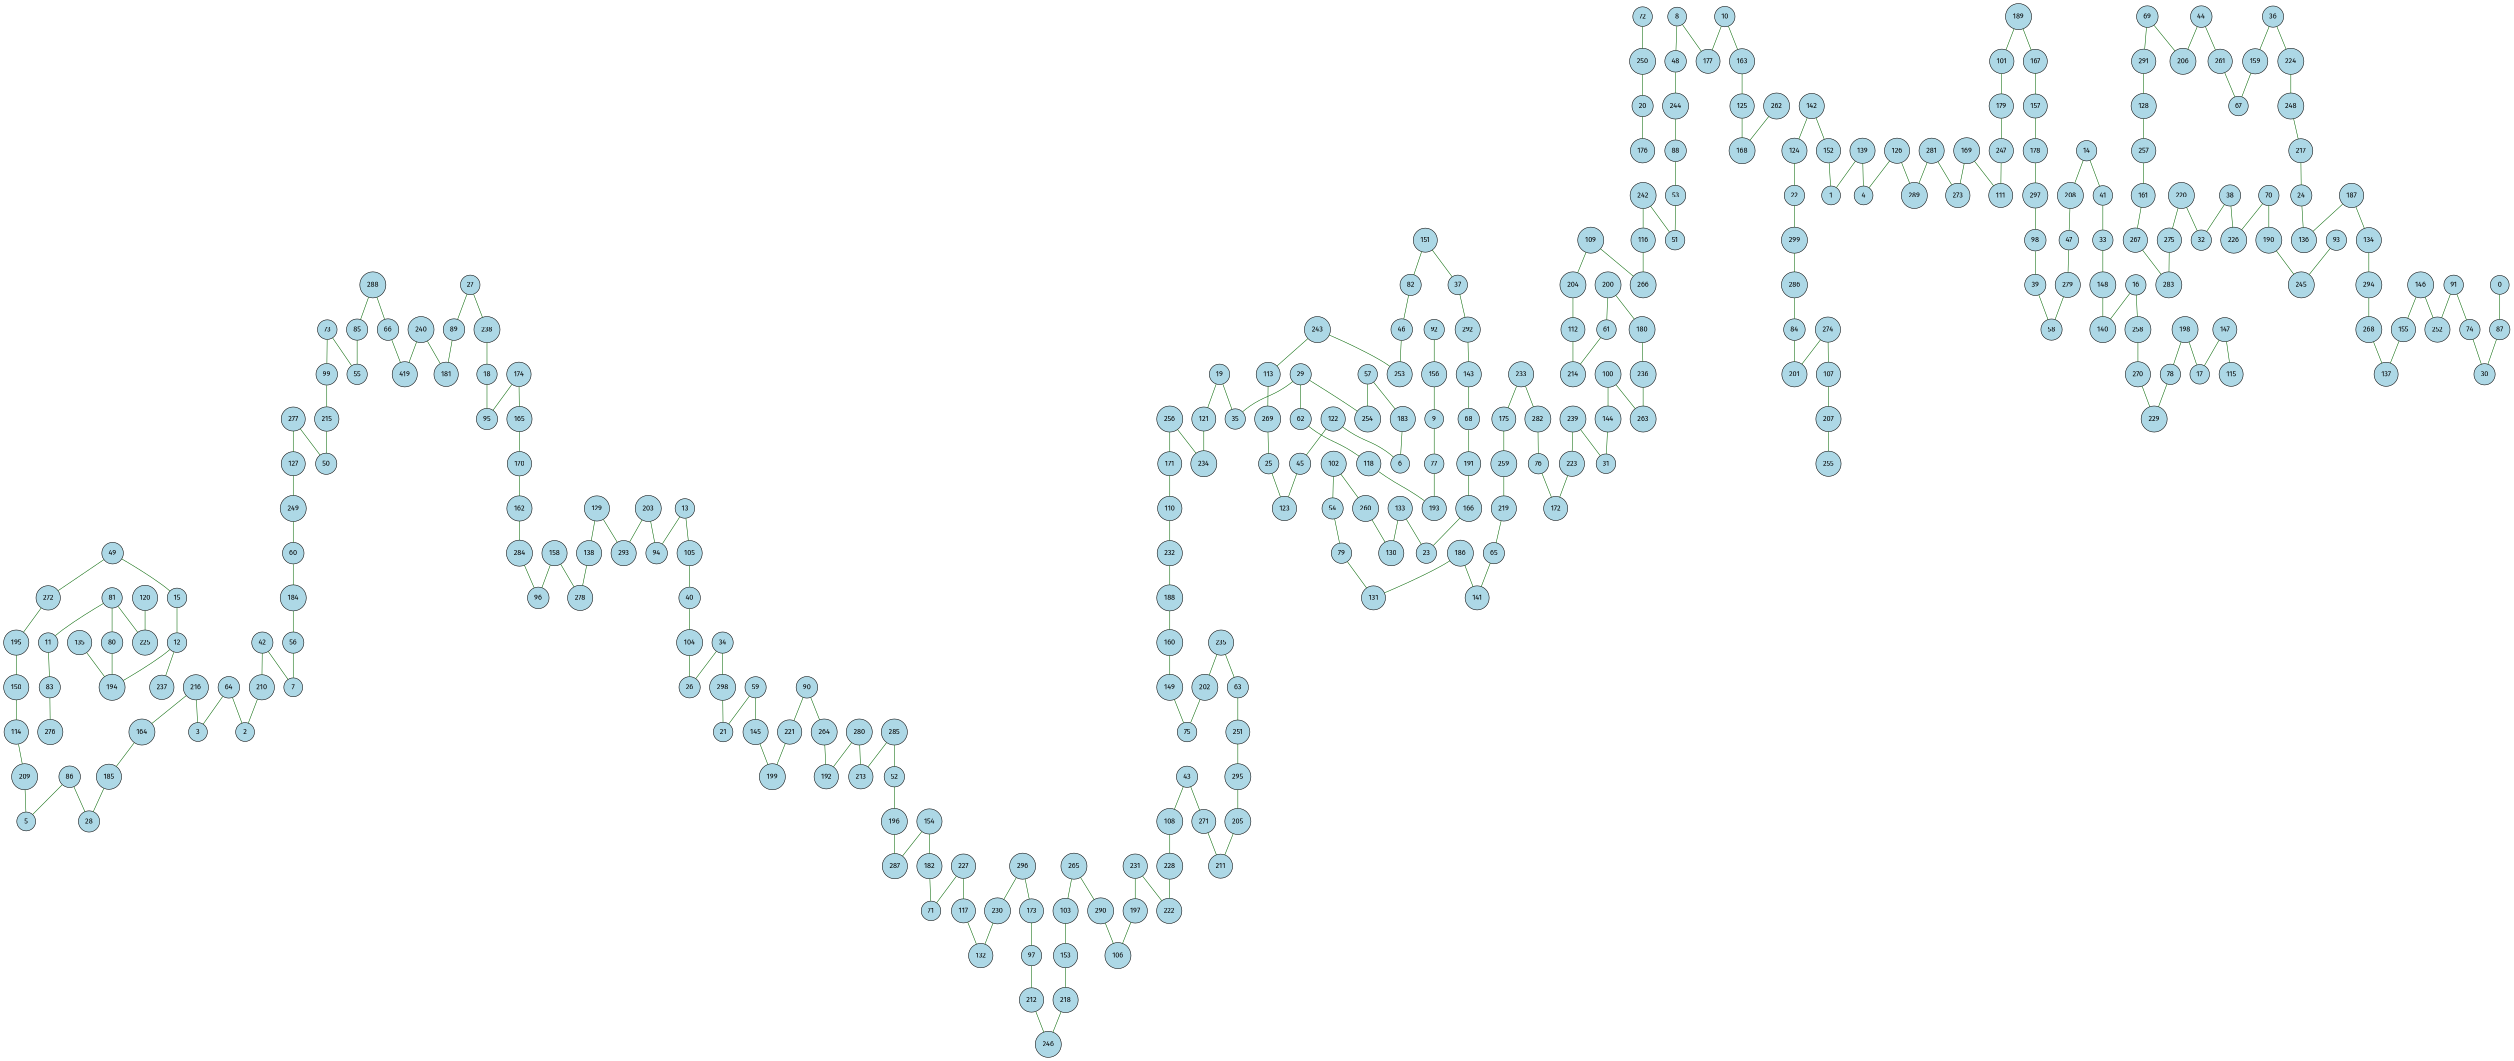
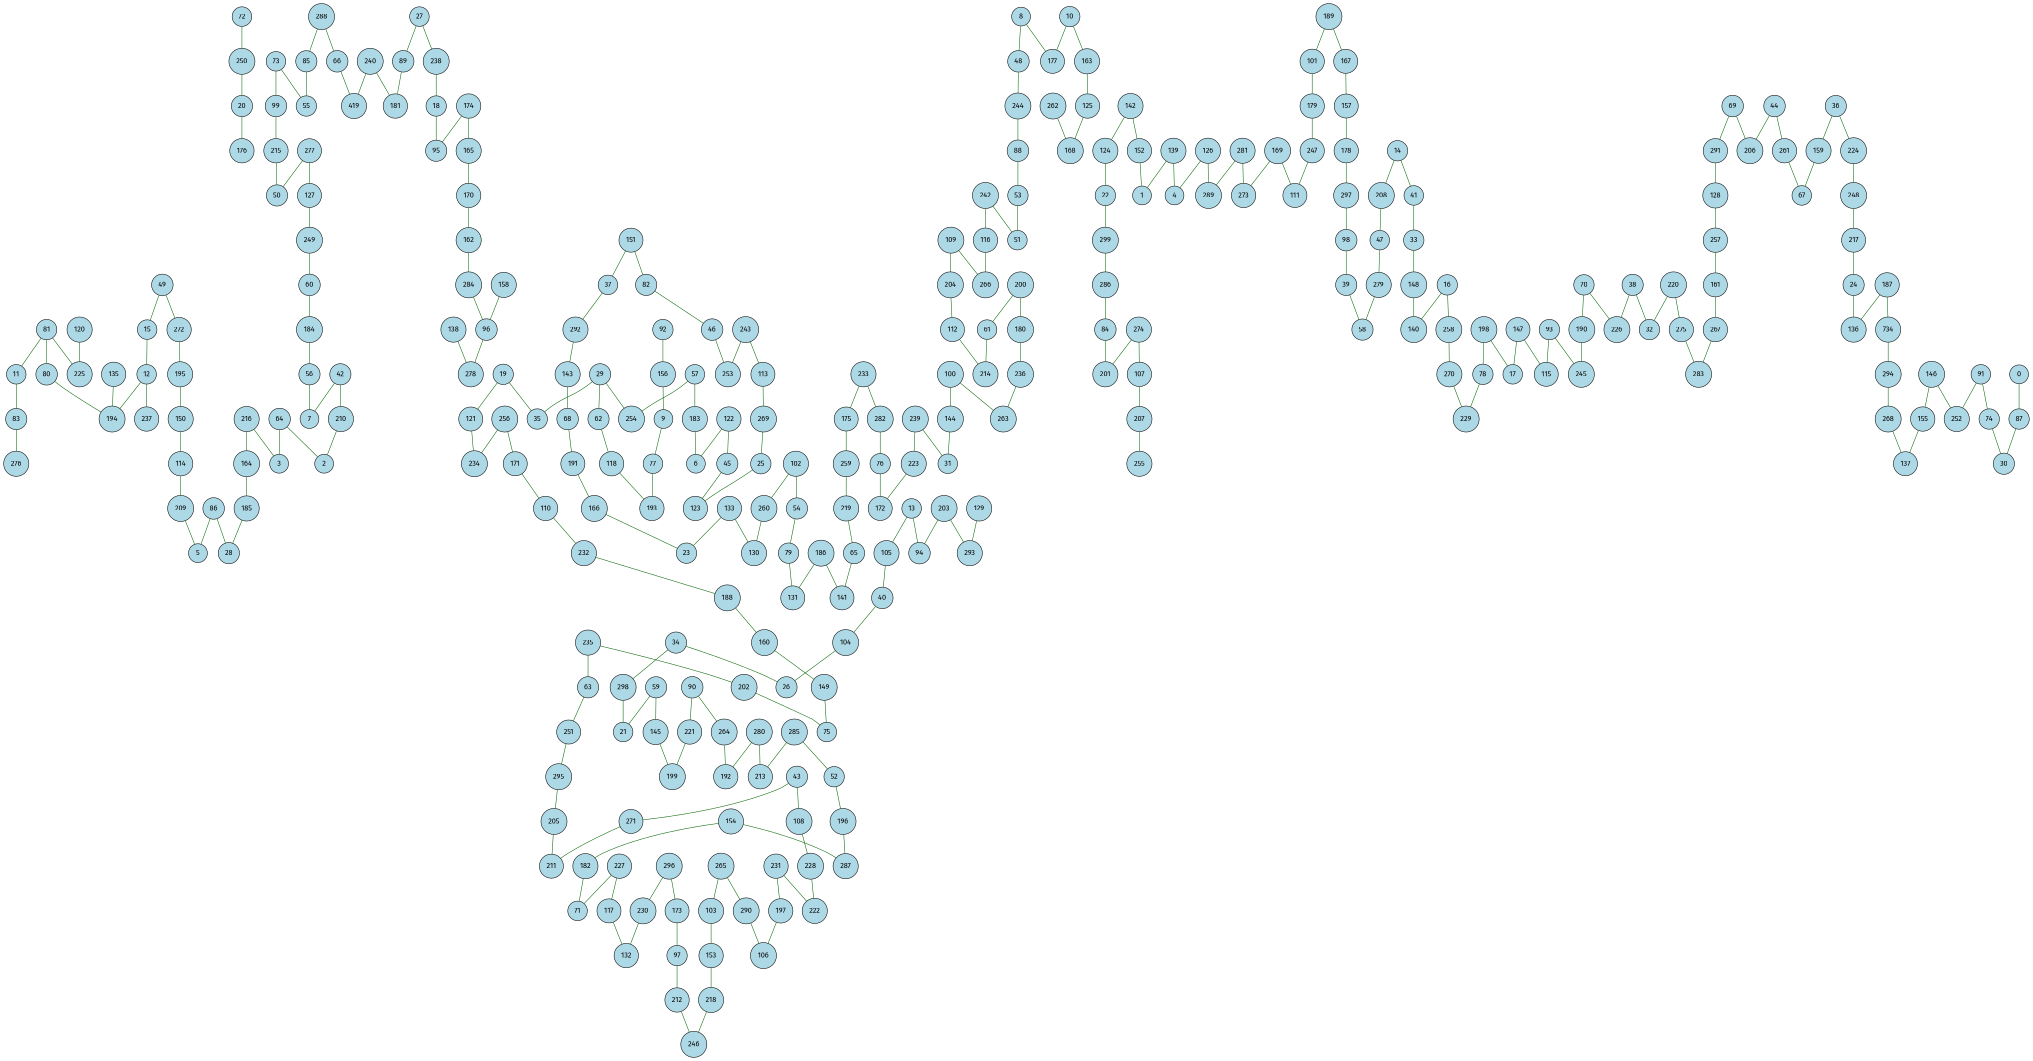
(2369, 240) -> (1888, 330)
none -> (1548, 351)
(593, 531) -> none
(567, 576) -> (479, 351)
